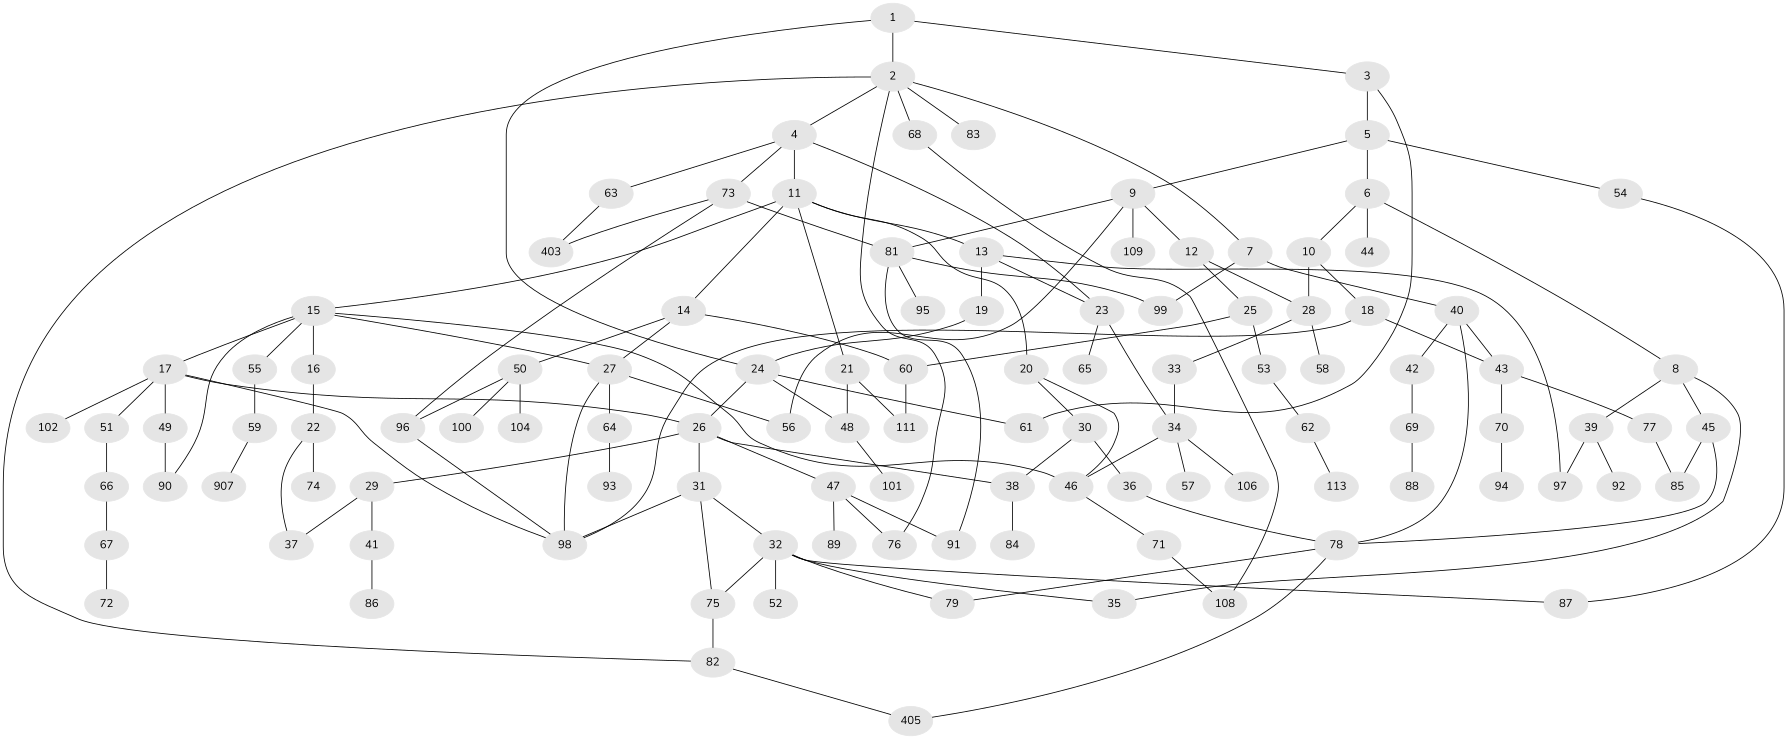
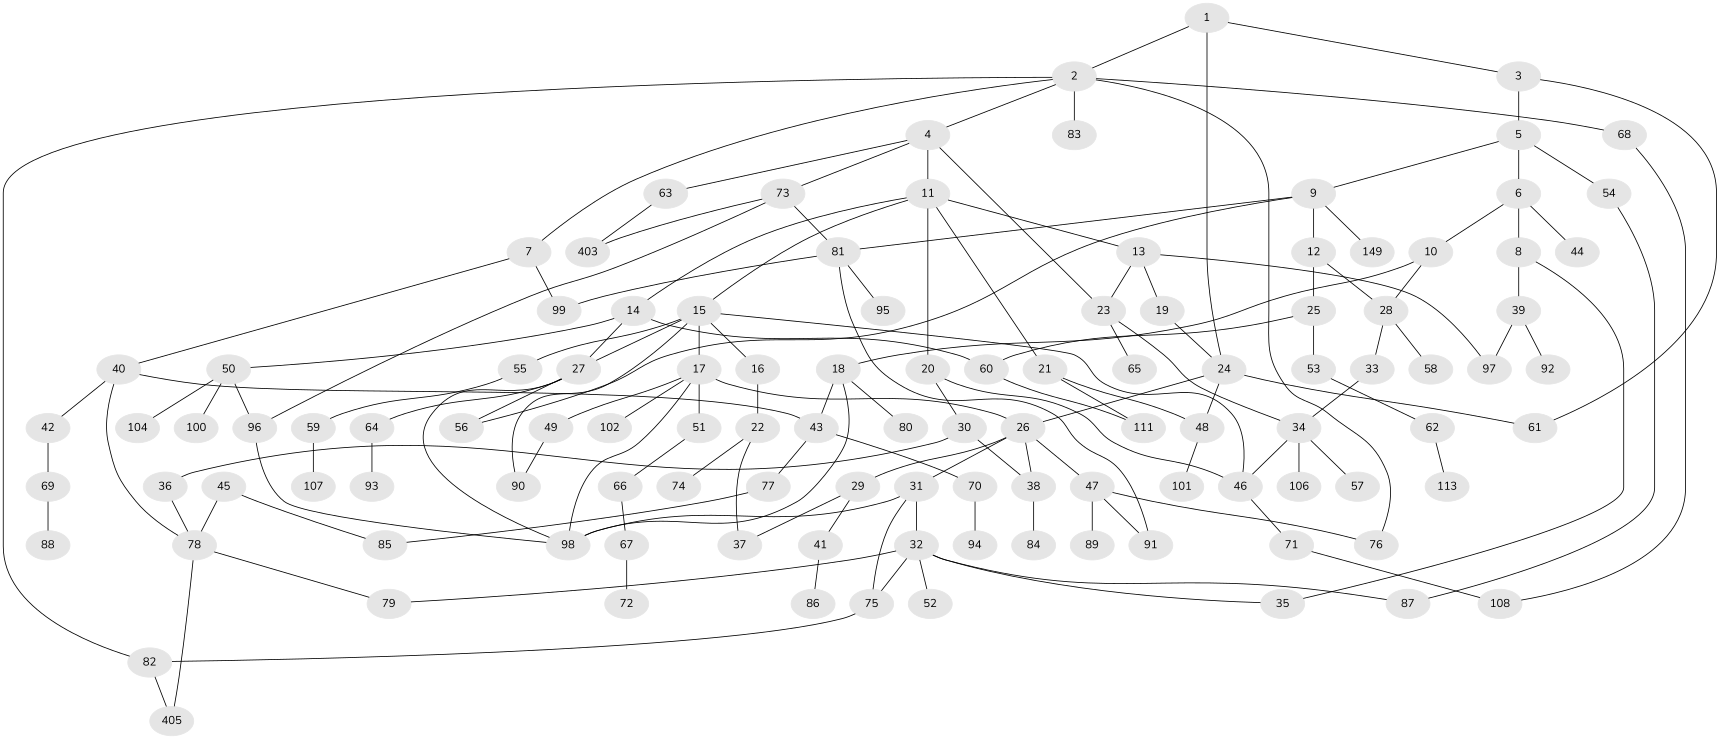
(1133, 252) -> (1372, 252)
(1692, 399) -> none
none -> (906, 428)
(224, 487) -> (313, 487)
